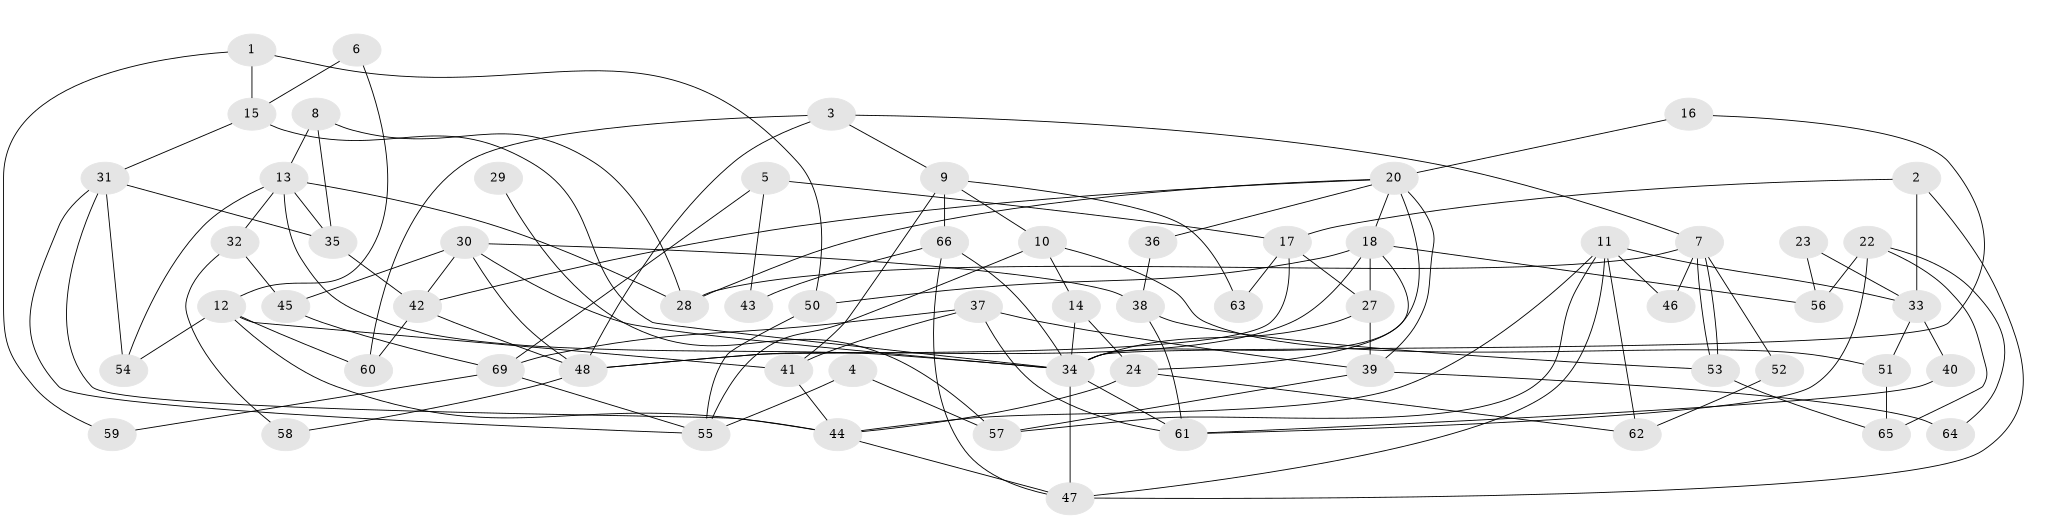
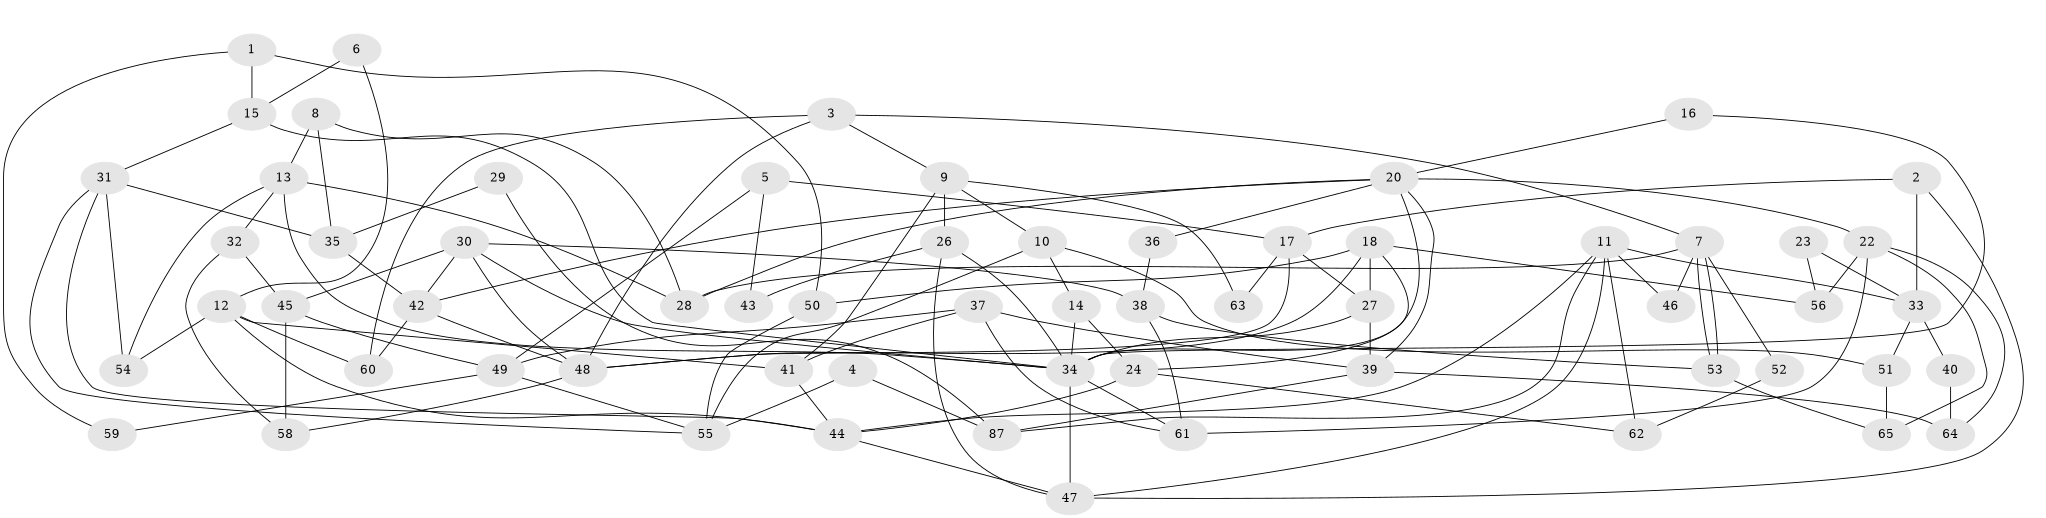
(308, 210) -> (413, 212)
(1382, 210) -> (1603, 187)
(945, 242) -> (945, 242)
none -> (286, 371)
(500, 371) -> (500, 371)
(1571, 415) -> (1951, 396)
(997, 435) -> (997, 435)
